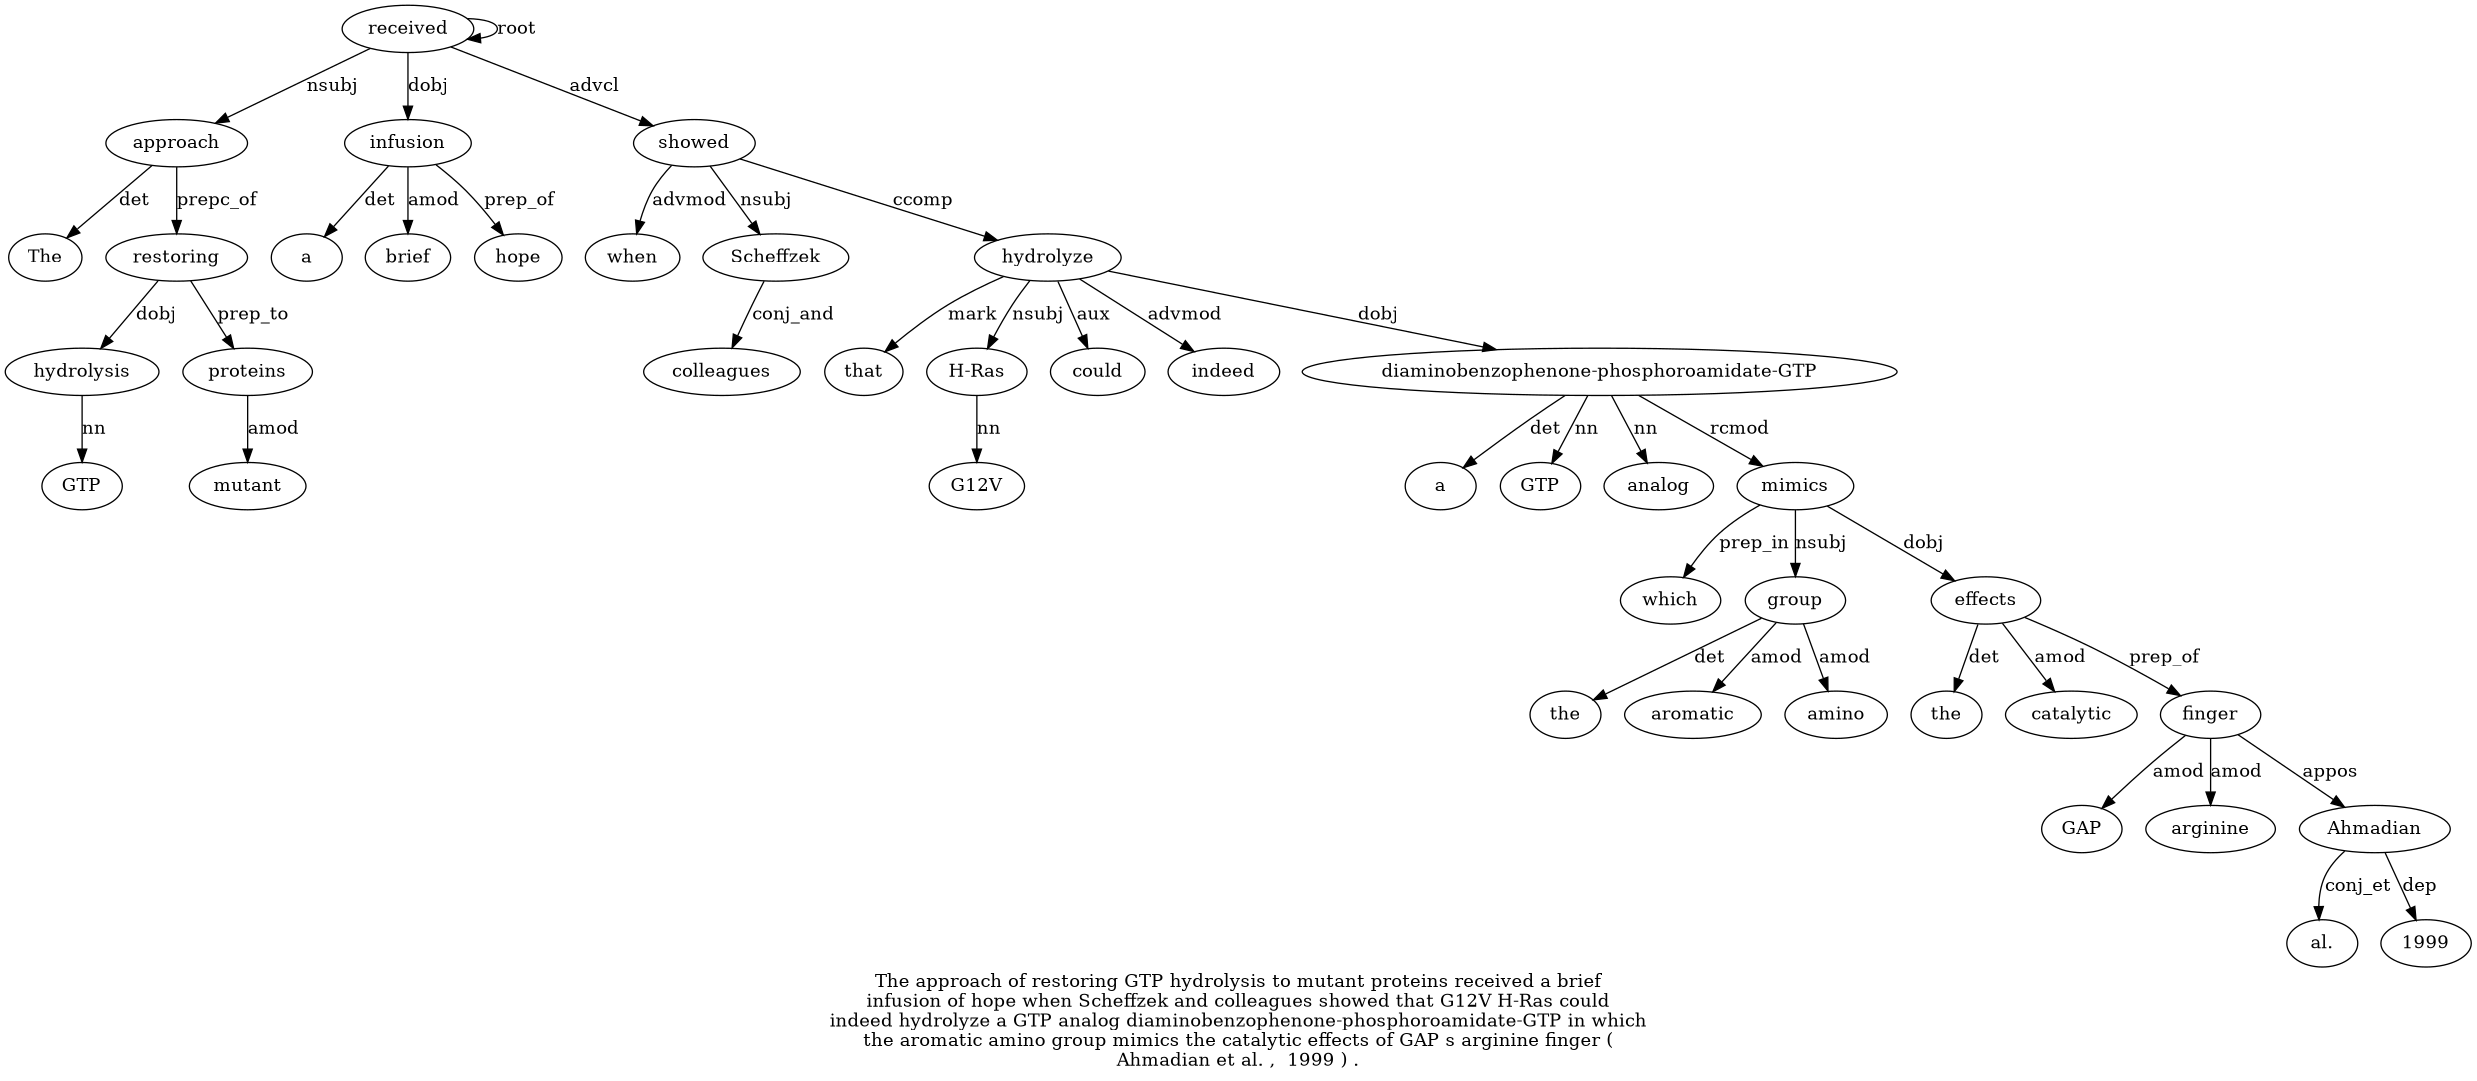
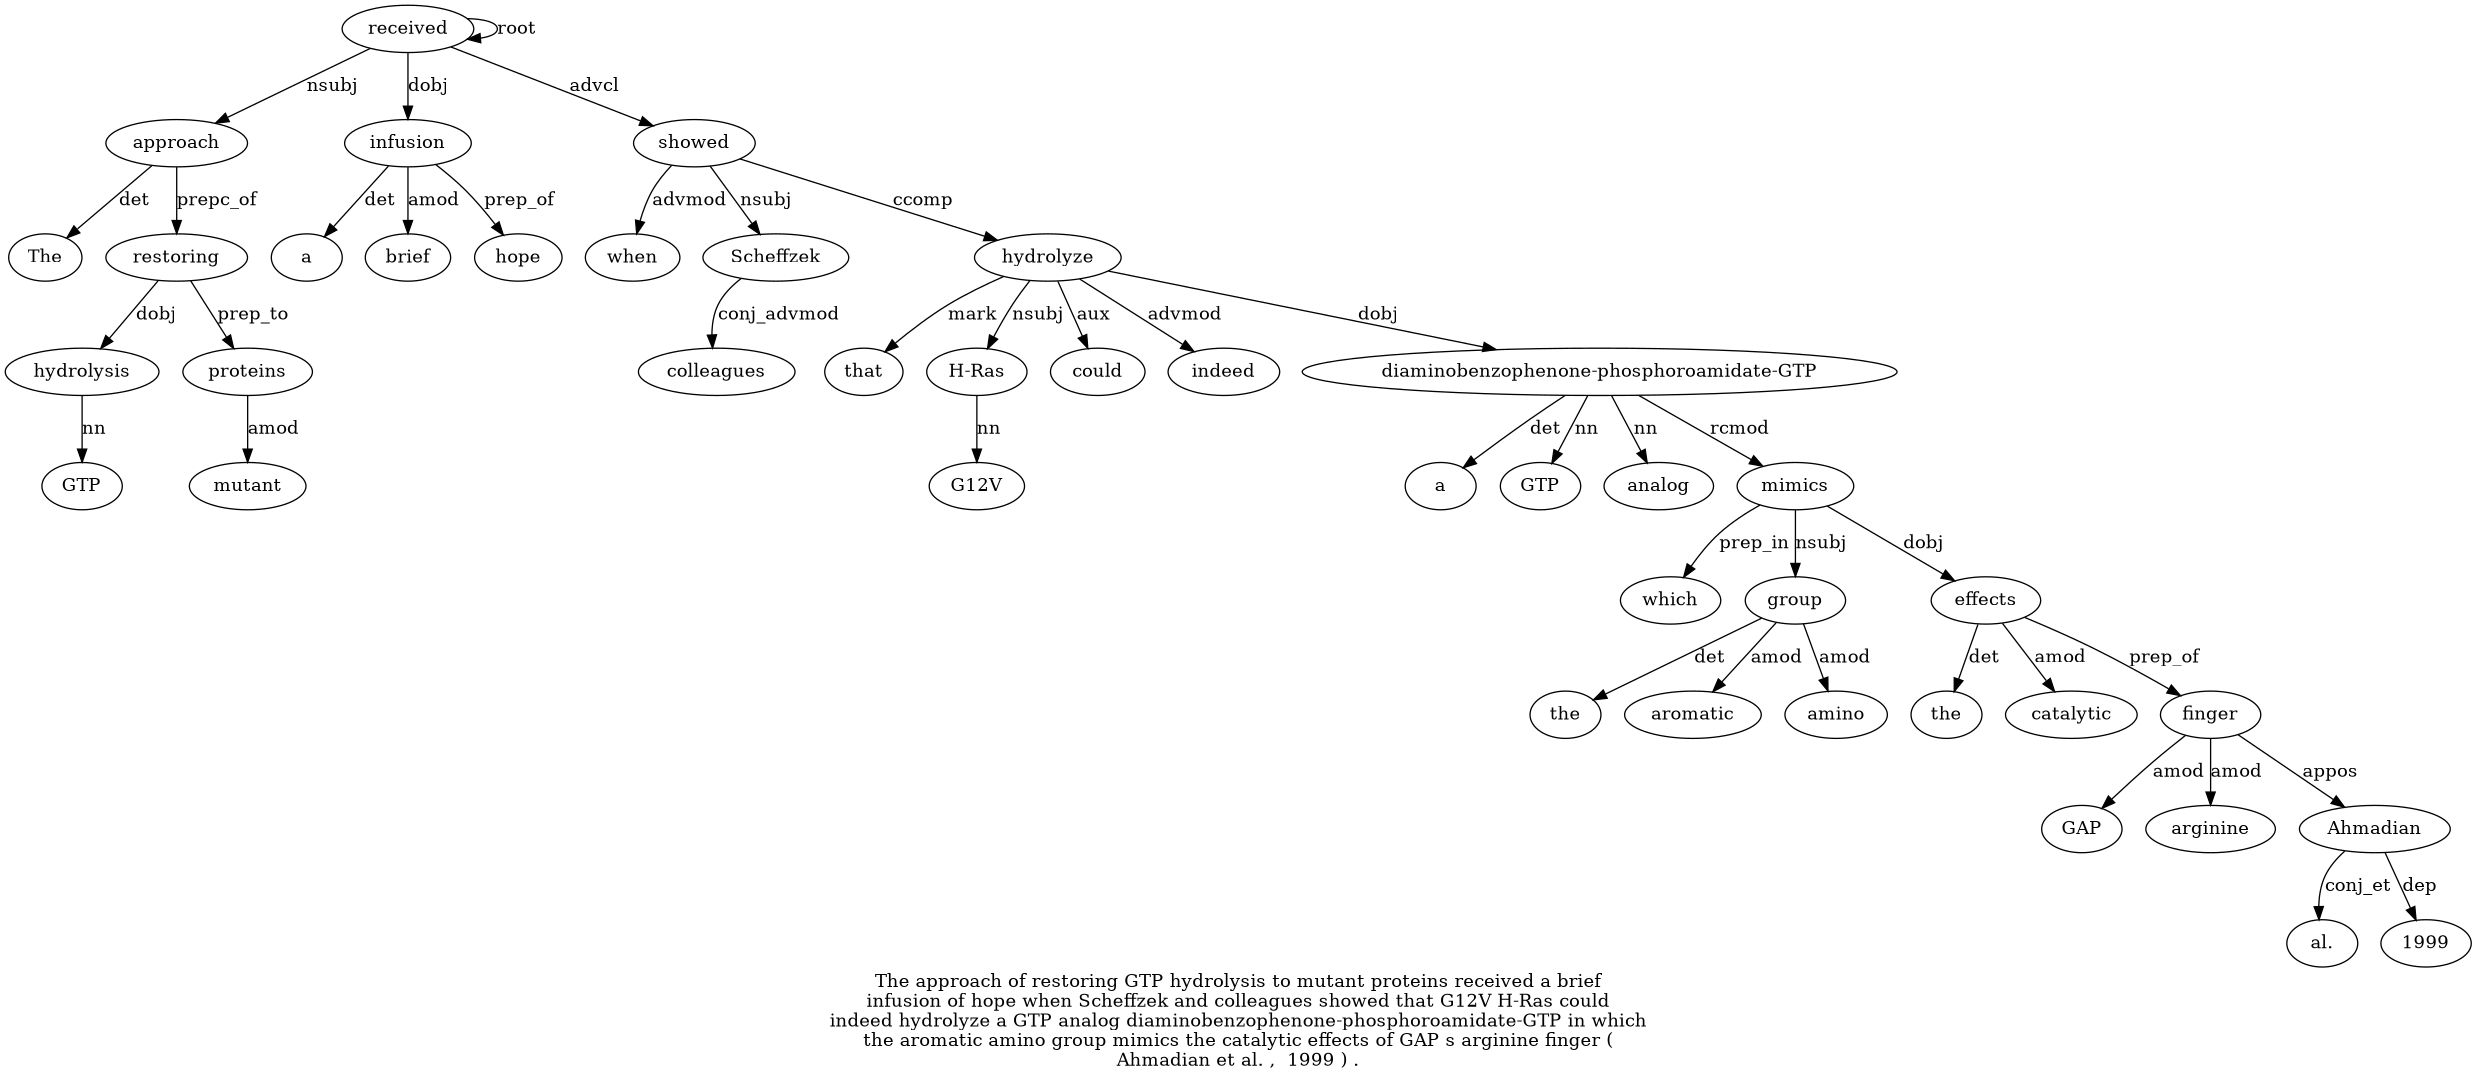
(794, 315) -> (779, 315)
